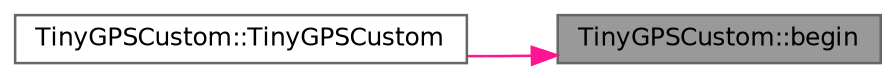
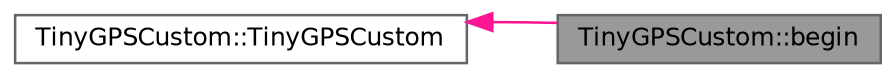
(499, 56) -> (525, 22)
